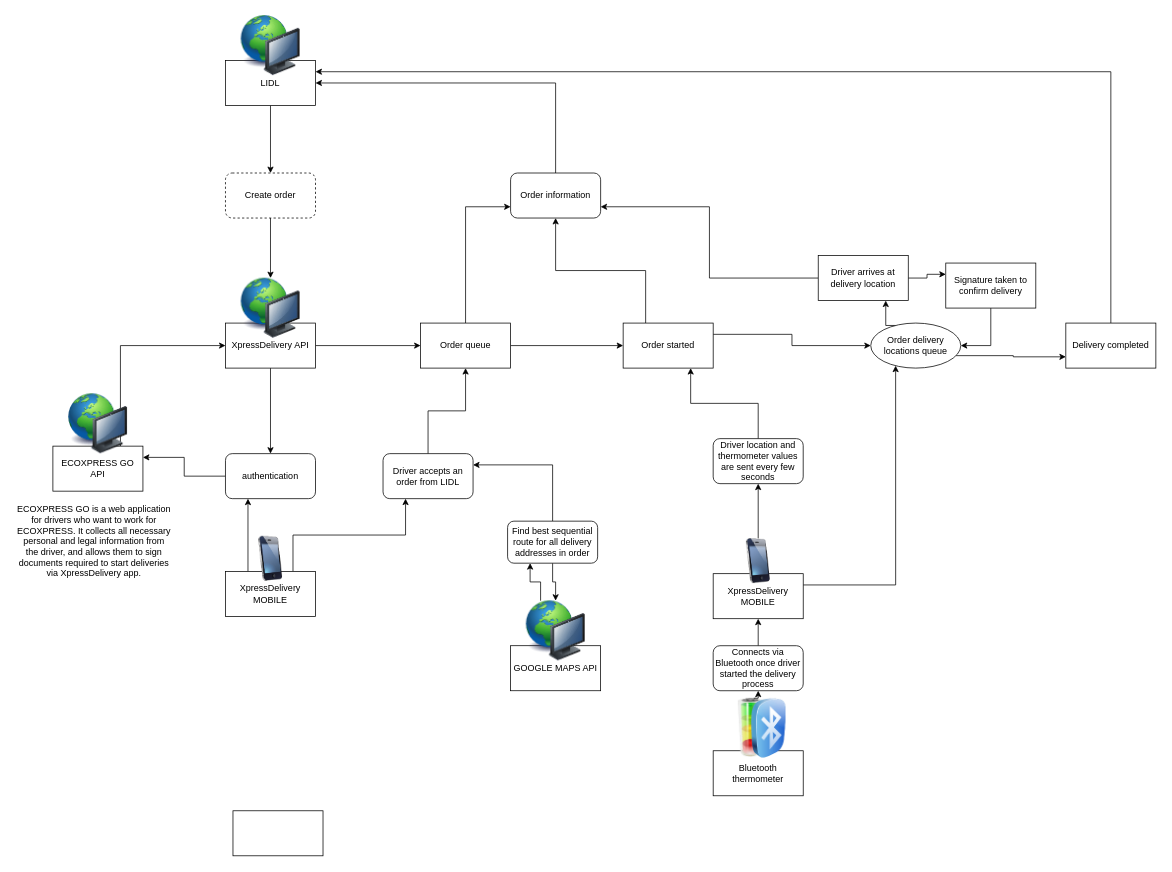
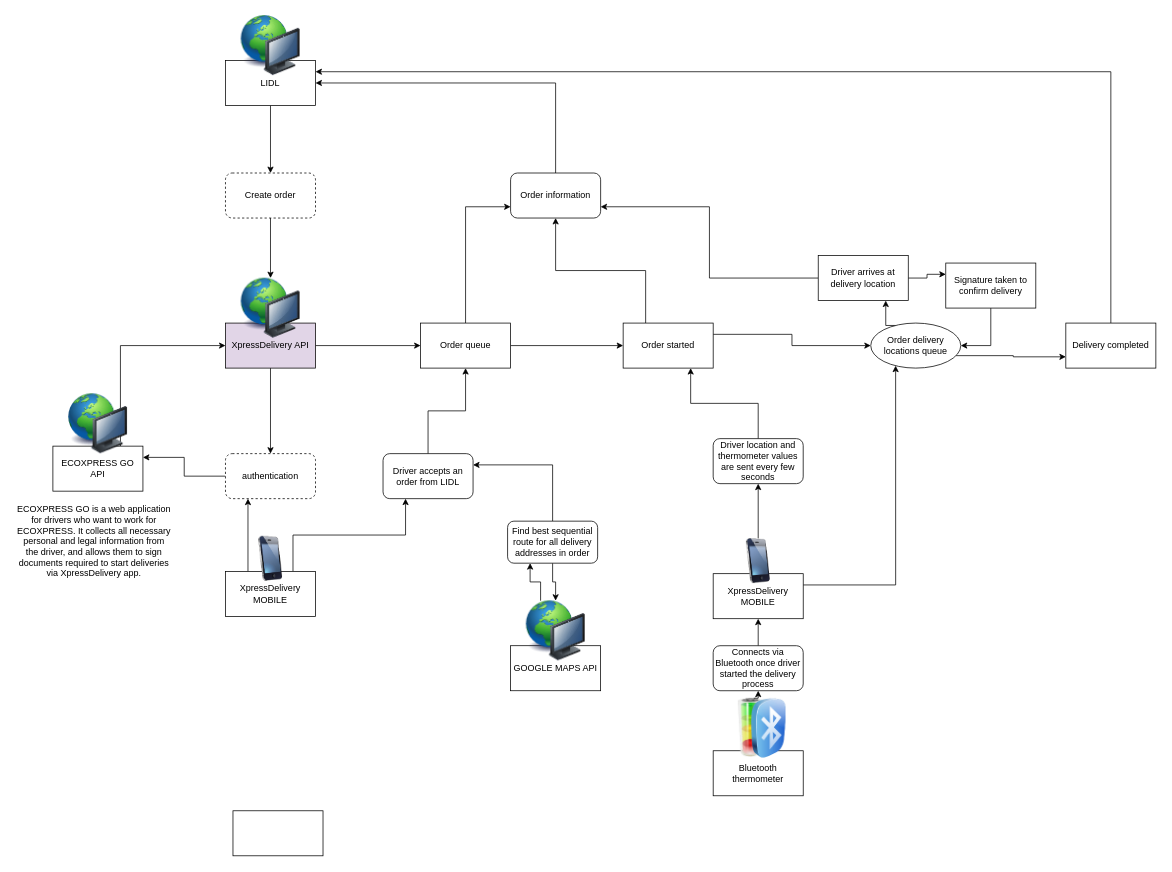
(270, 345) -> (270, 345)
(270, 476) -> (270, 476)
